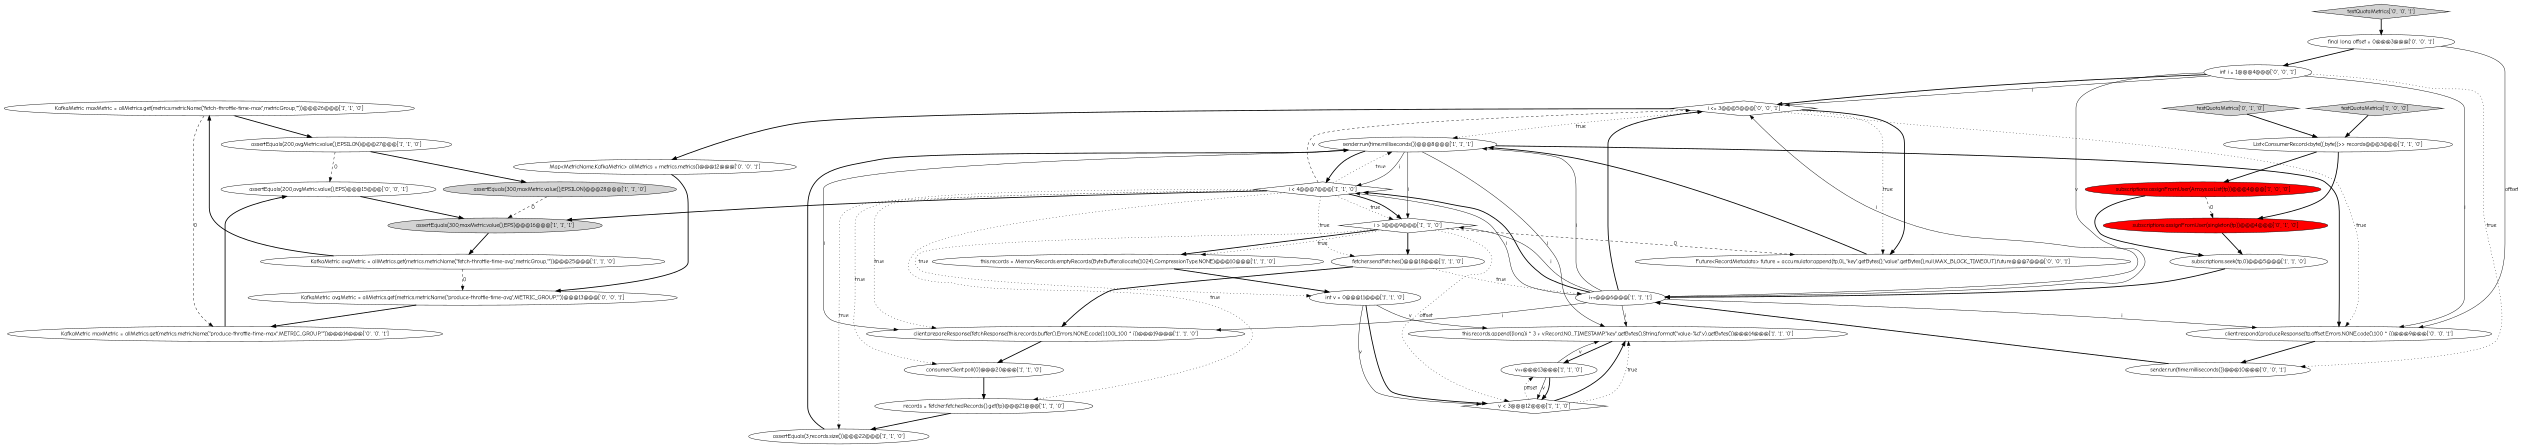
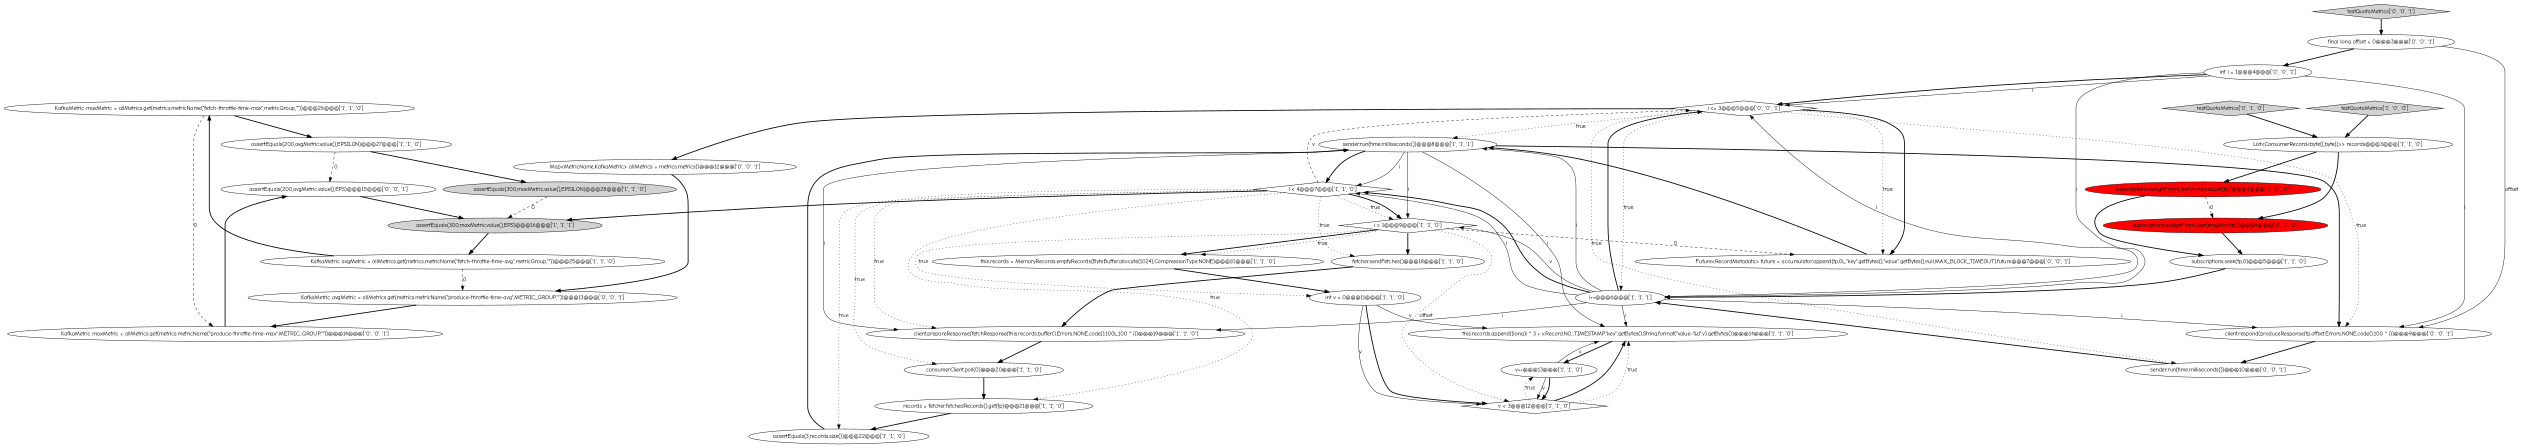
(1360, 168) -> none
(2077, 189) -> (2077, 189)
(2486, 230) -> (1730, 291)
(1551, 262) -> (1551, 262)
(1504, 284) -> (1624, 162)
(1530, 388) -> (1530, 388)
